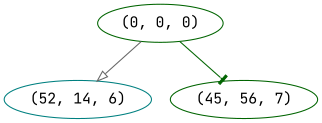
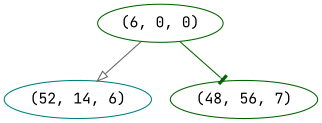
(160, 23) -> (160, 23)
(244, 99) -> (244, 99)
